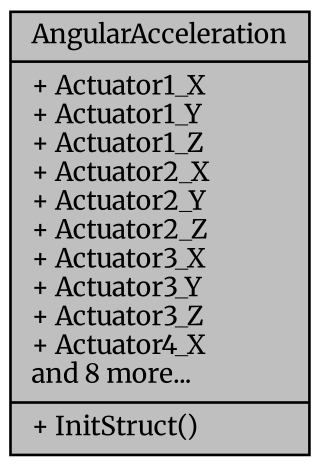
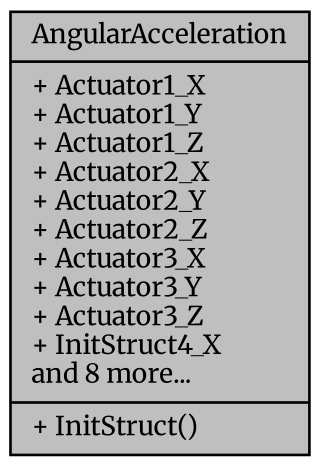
(119, 346) -> (127, 346)
